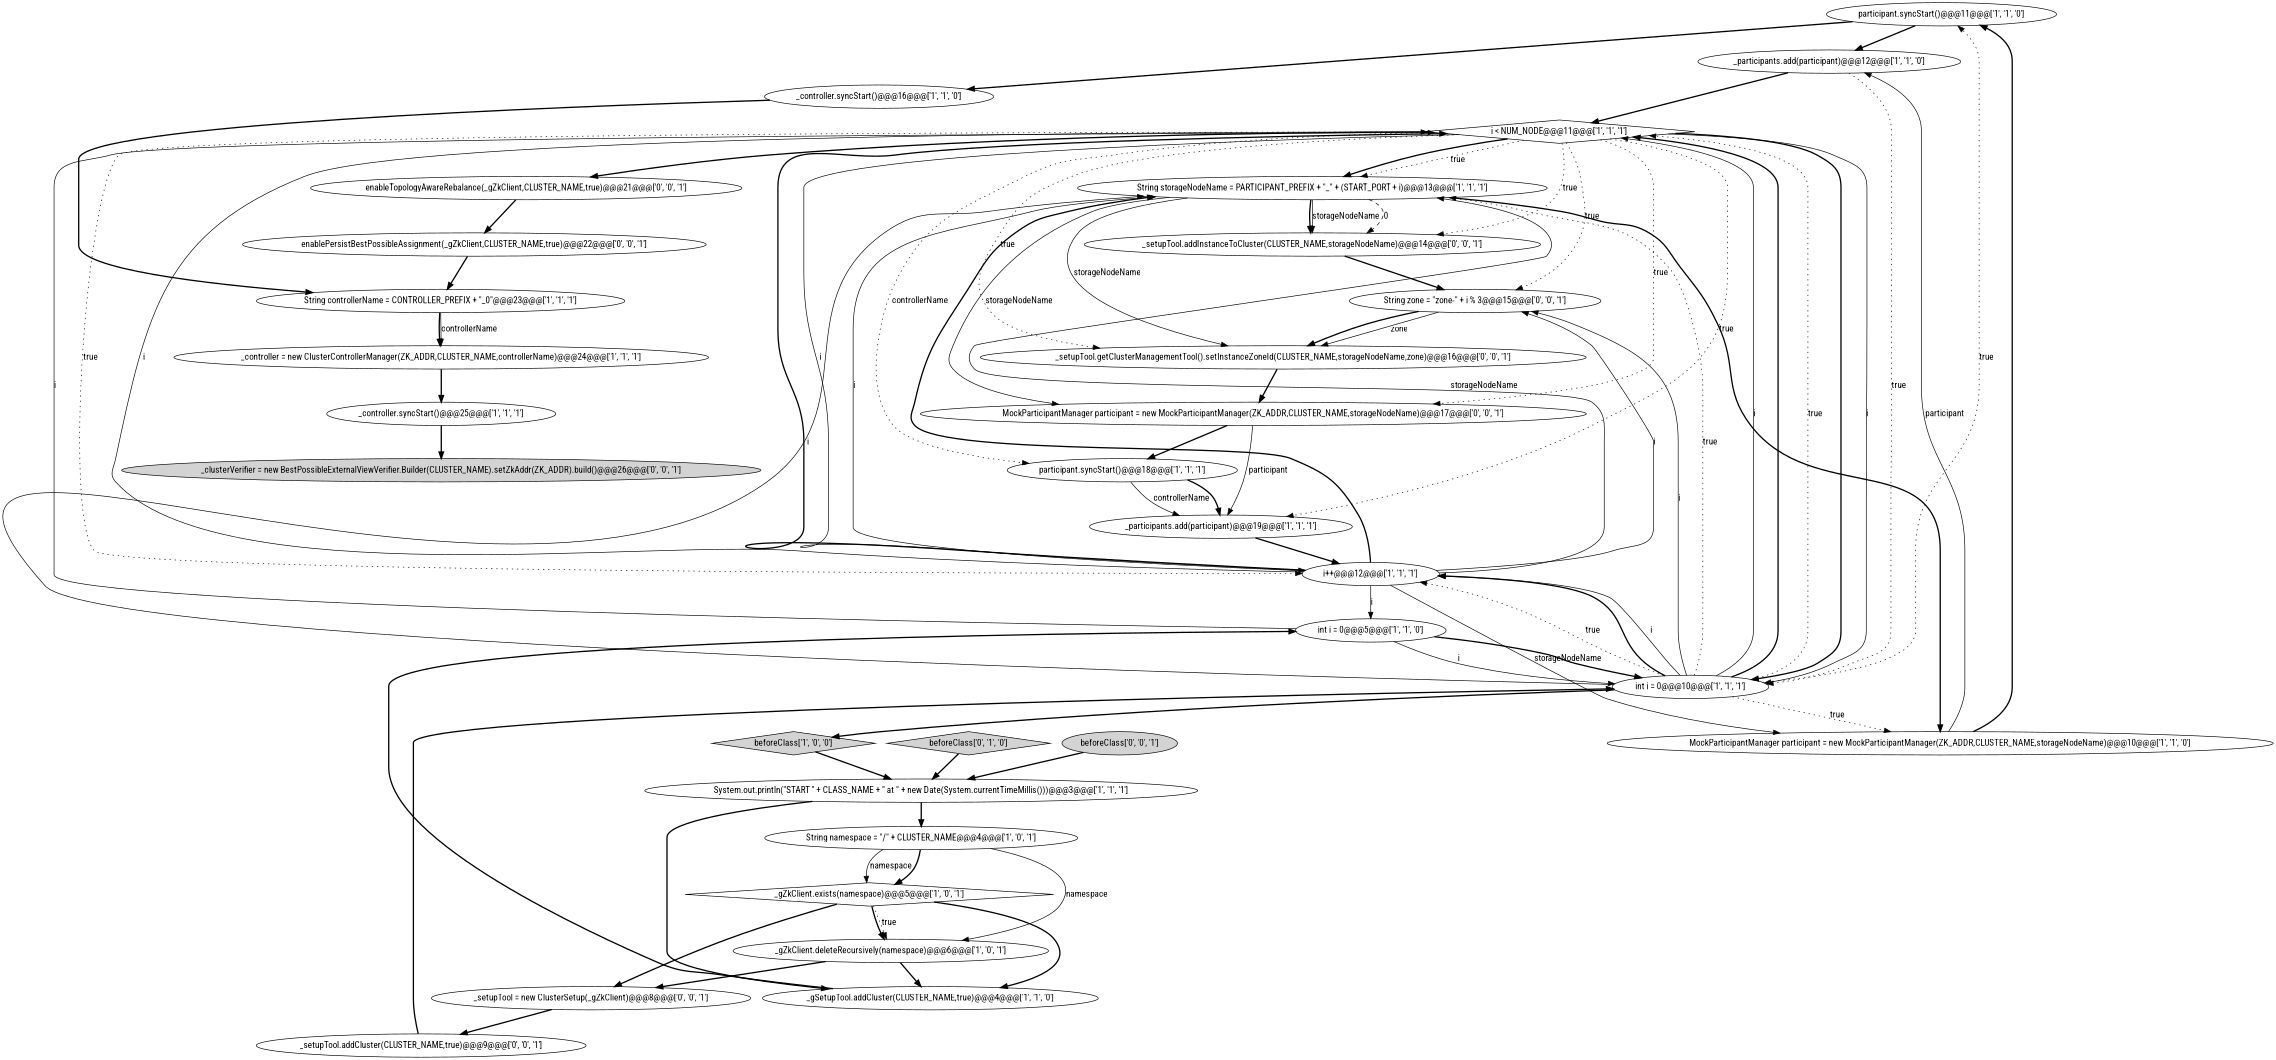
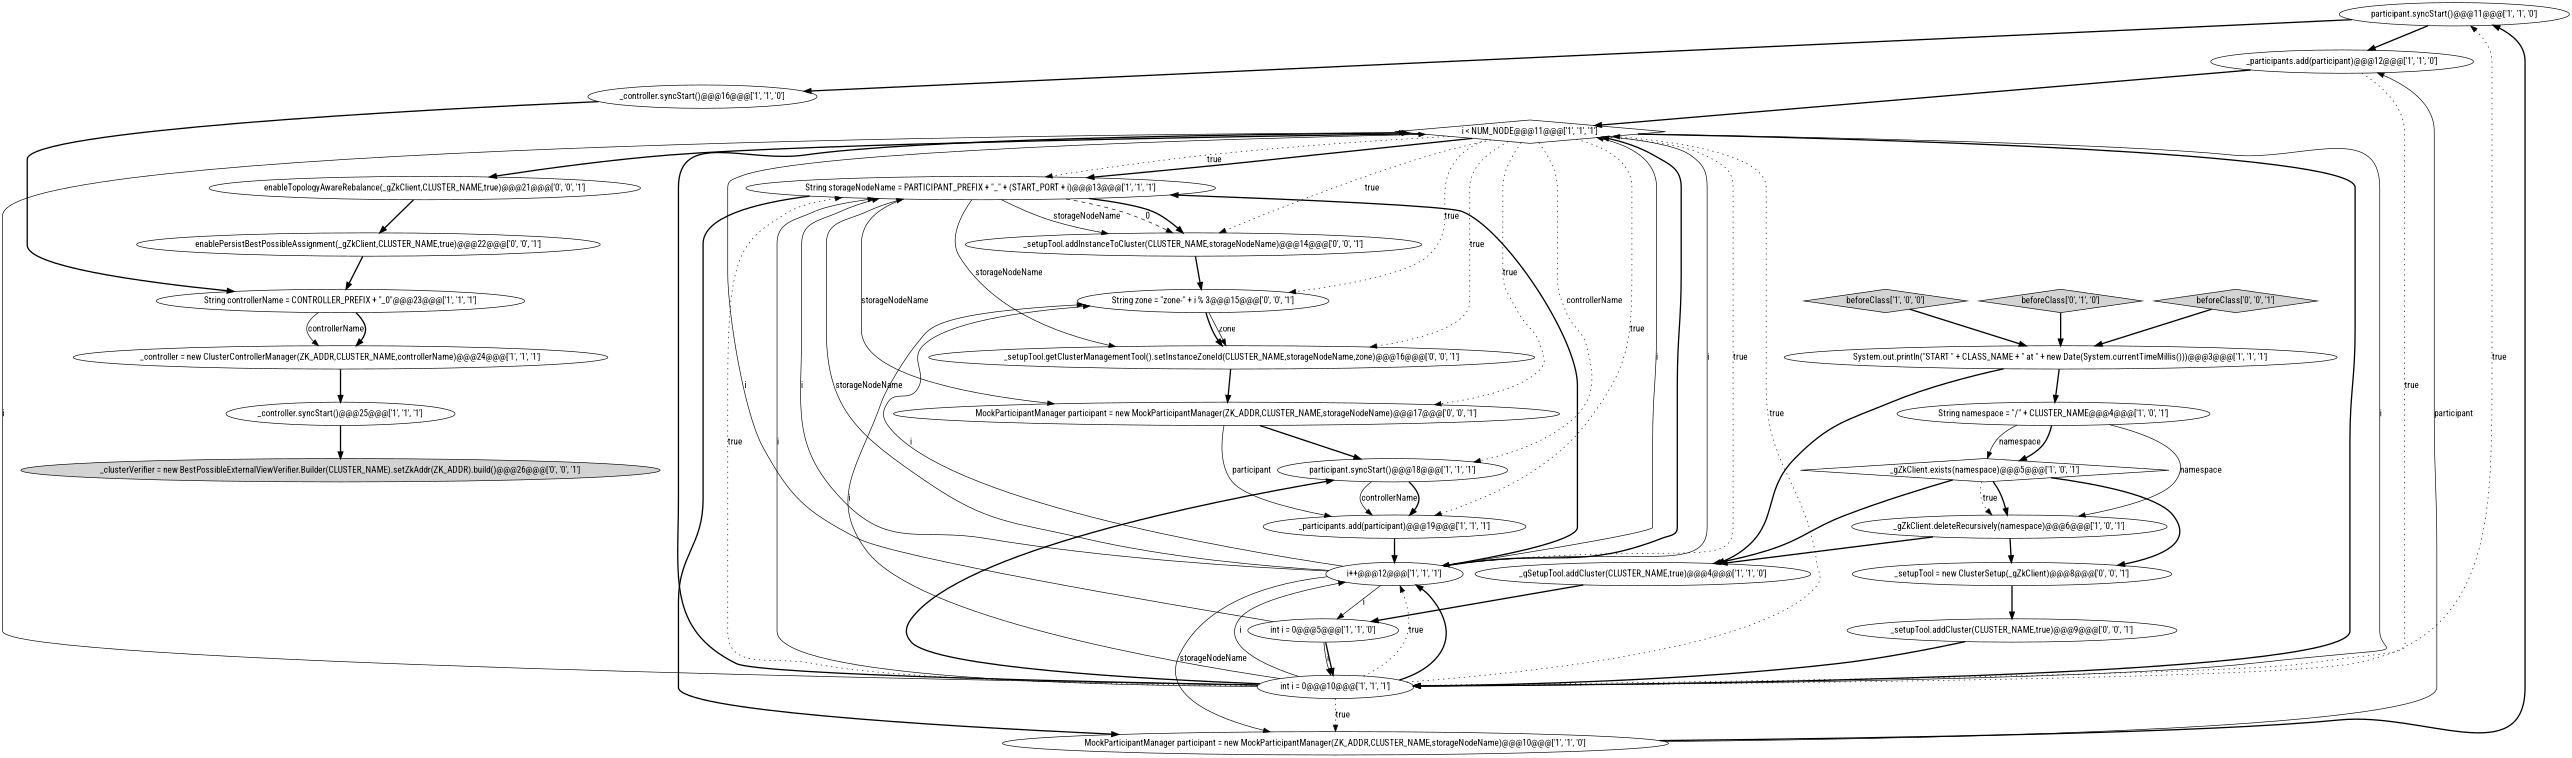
(1226, 707) -> (920, 611)
(1120, 743) -> (2236, 301)
